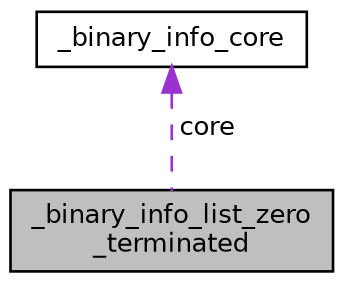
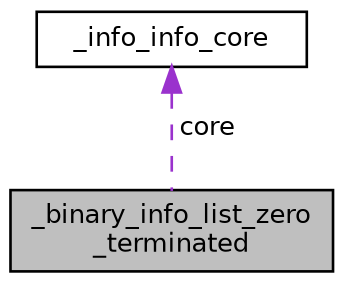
(172, 39) -> (172, 39)
